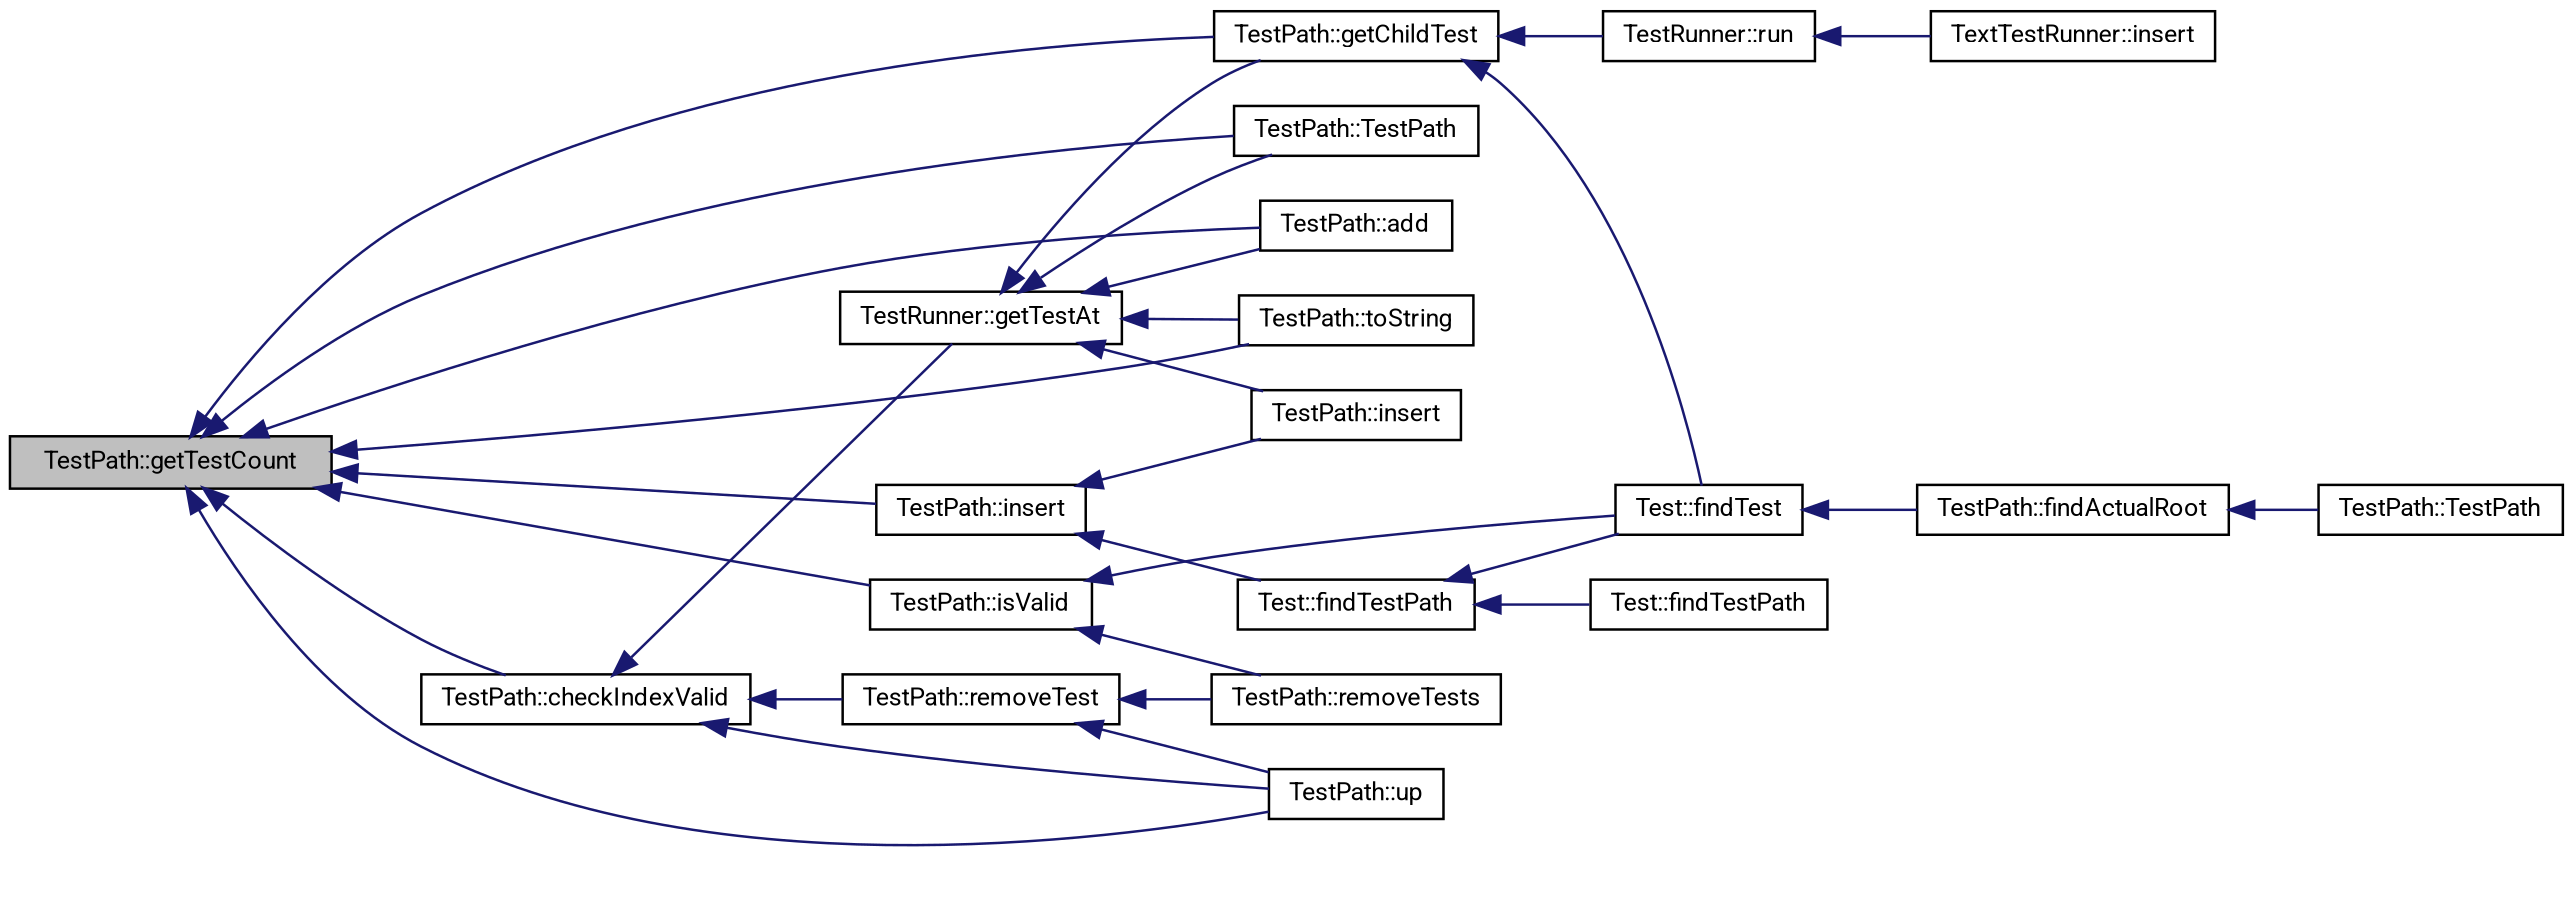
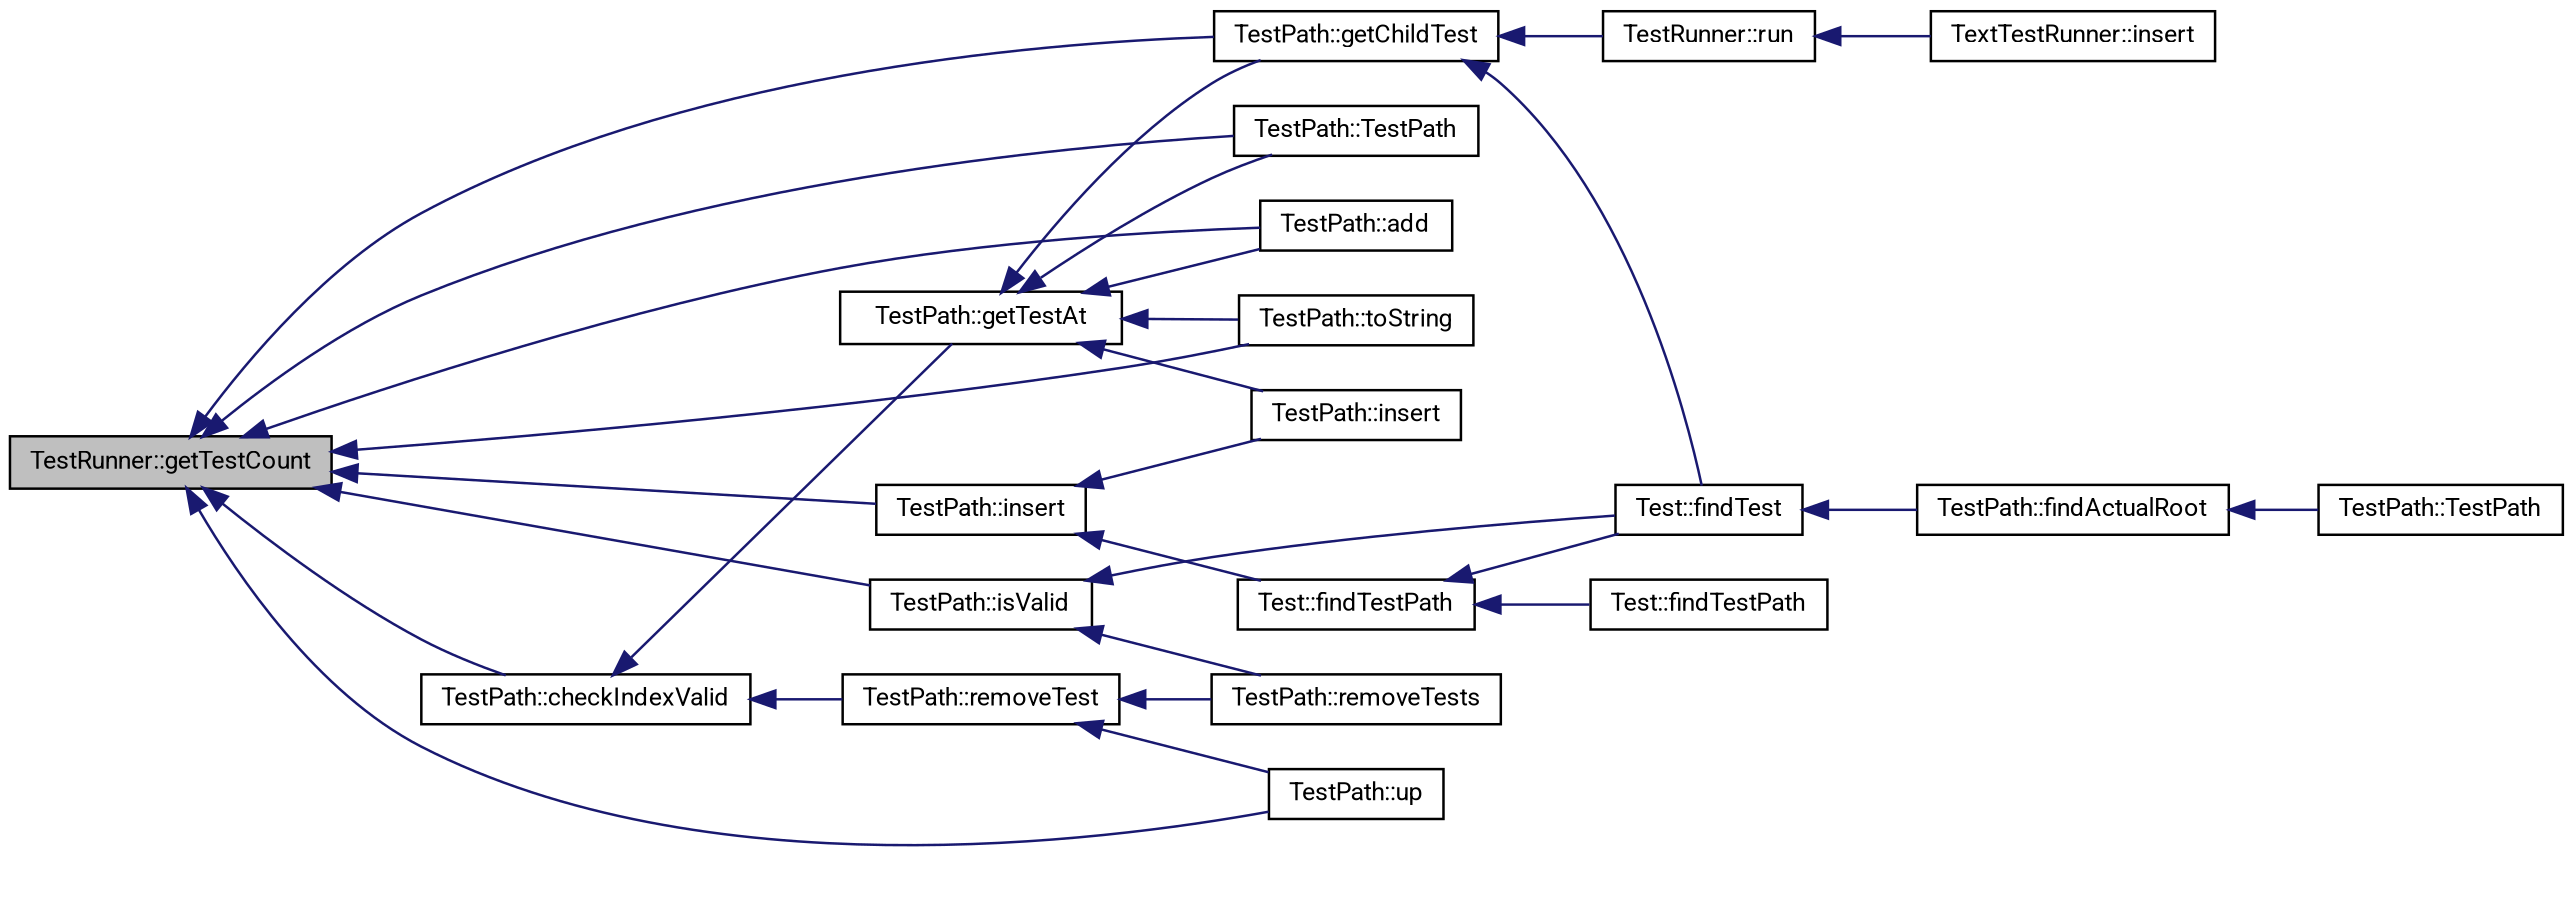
(981, 318) -> (981, 318)
(171, 462) -> (171, 462)
(997, 765) -> none
